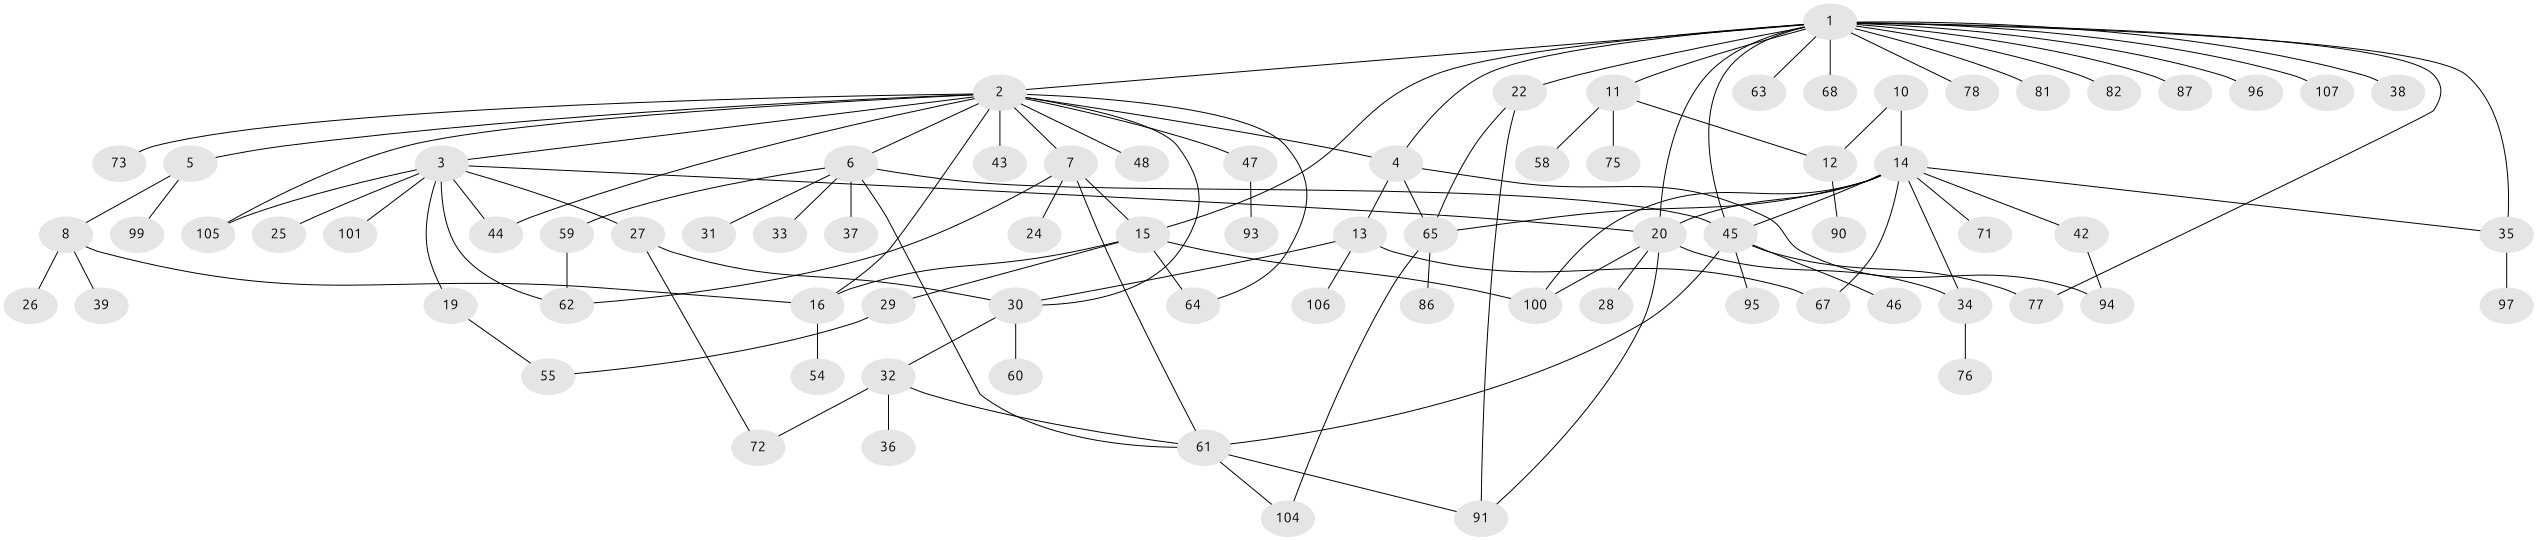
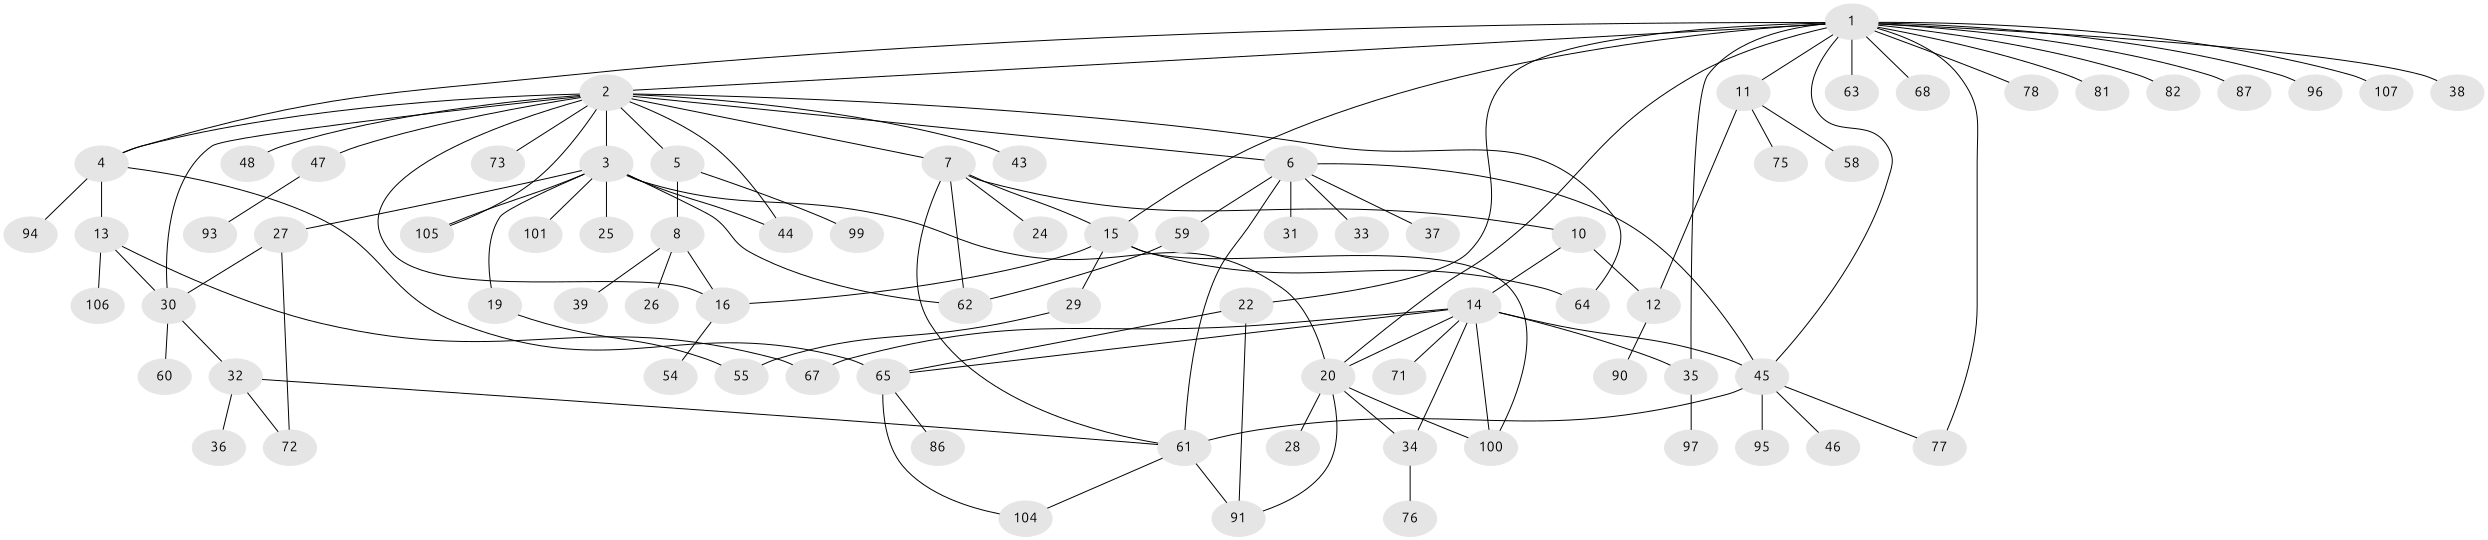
none -> (1245, 210)
(2082, 235) -> none
